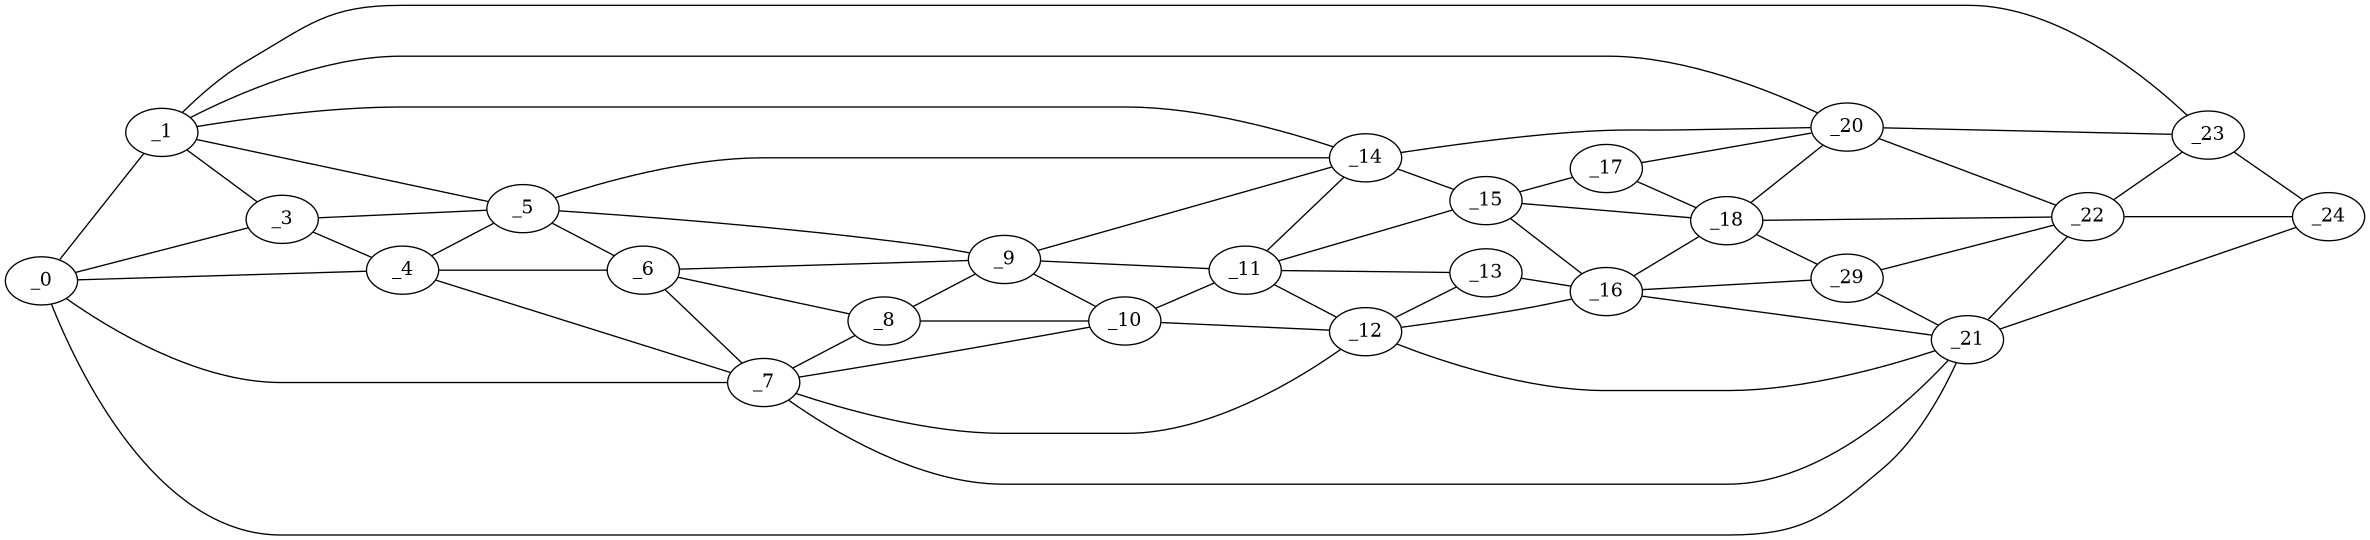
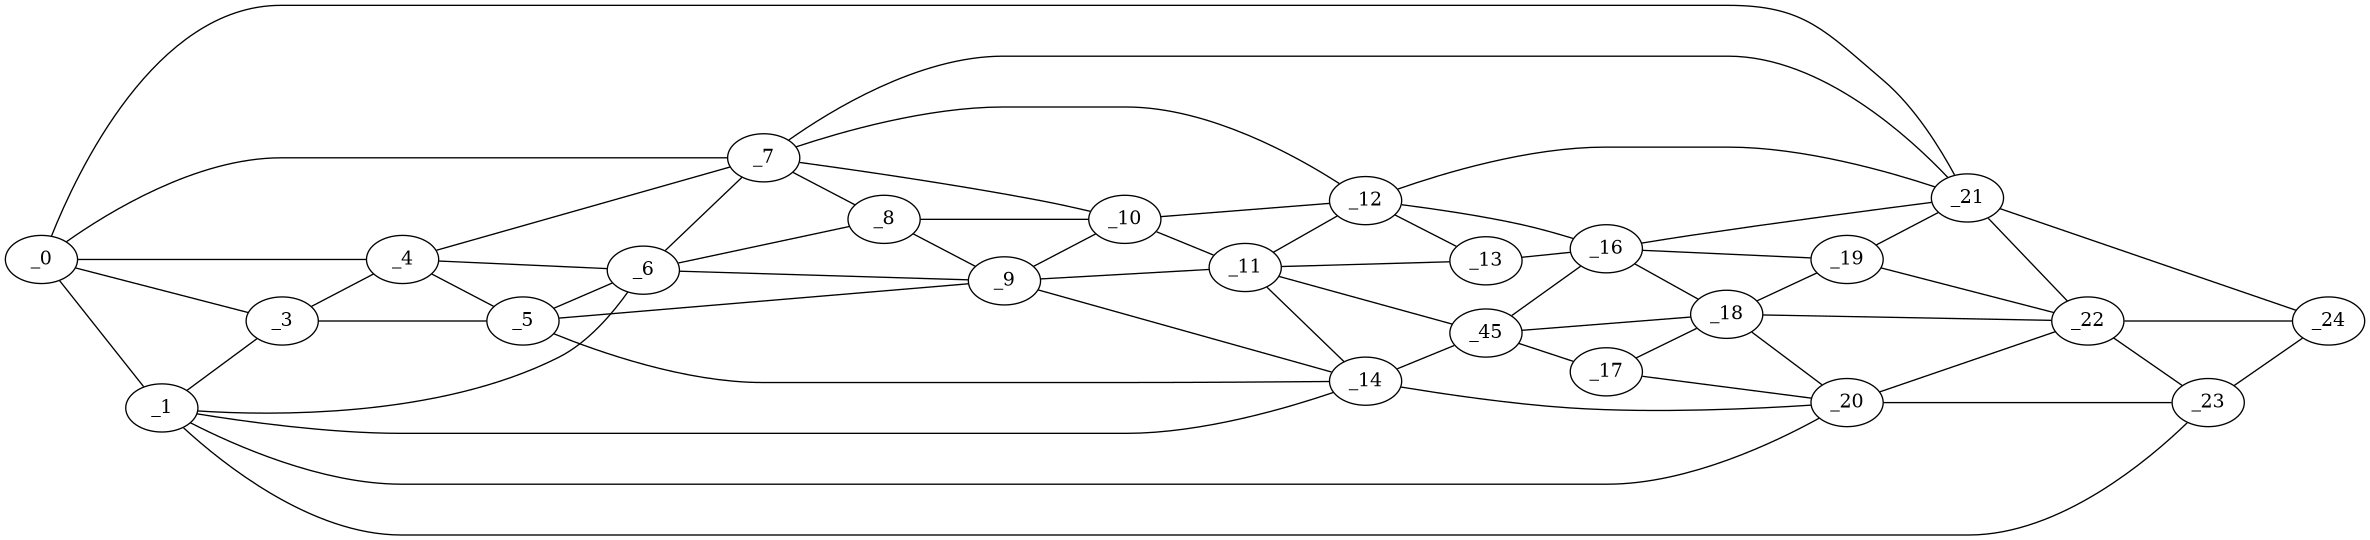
(343, 171) -> (429, 399)
(1486, 201) -> (1486, 333)
(1847, 278) -> (1847, 259)
